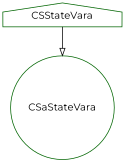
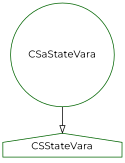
(62, 38) -> (62, 116)
